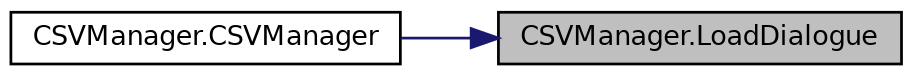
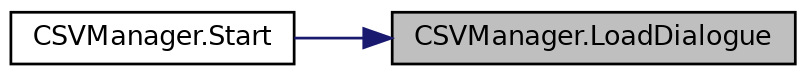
(206, 38) -> (153, 38)
